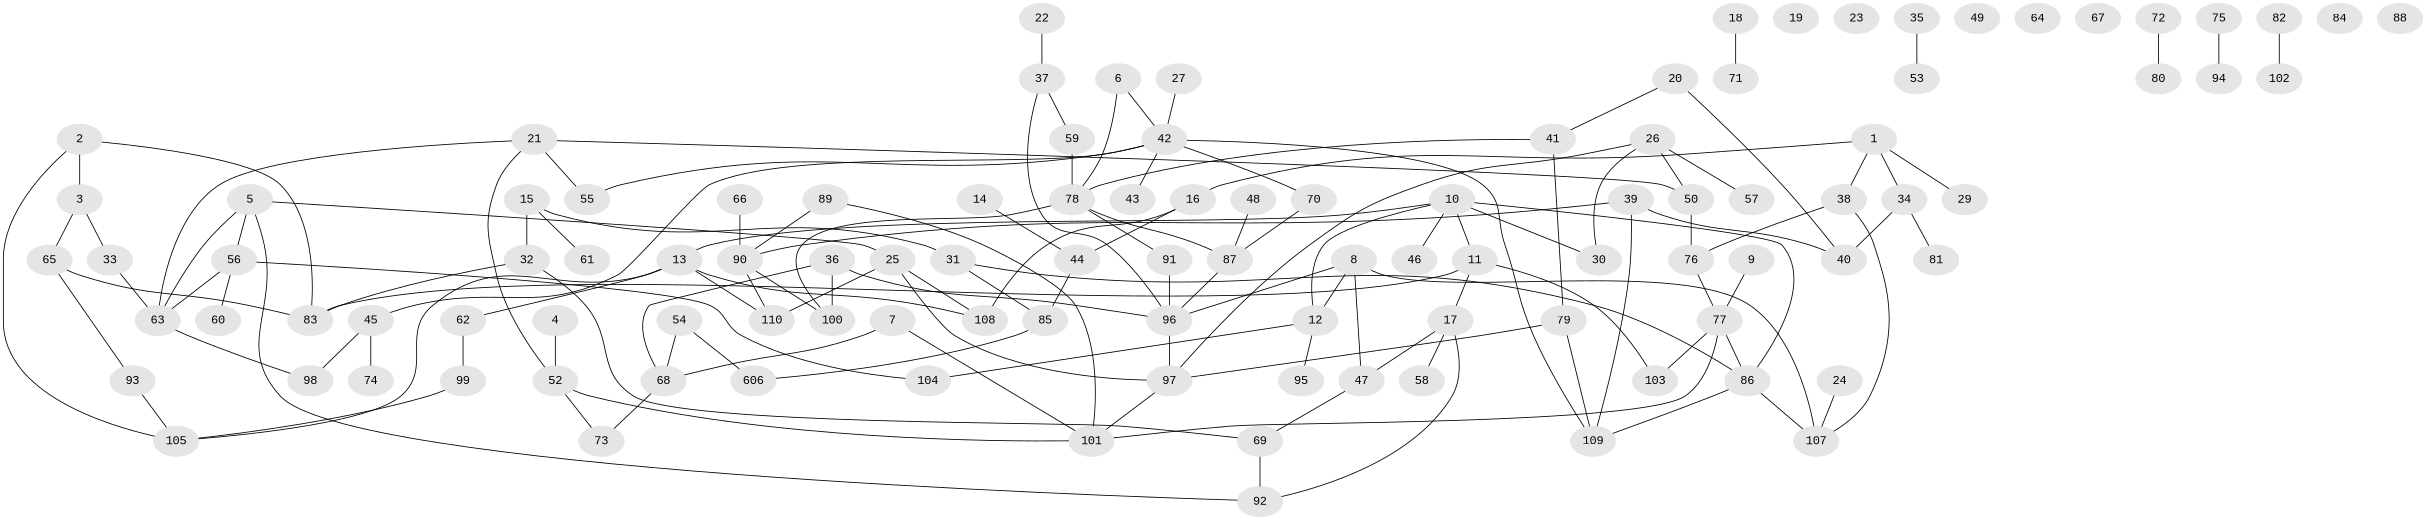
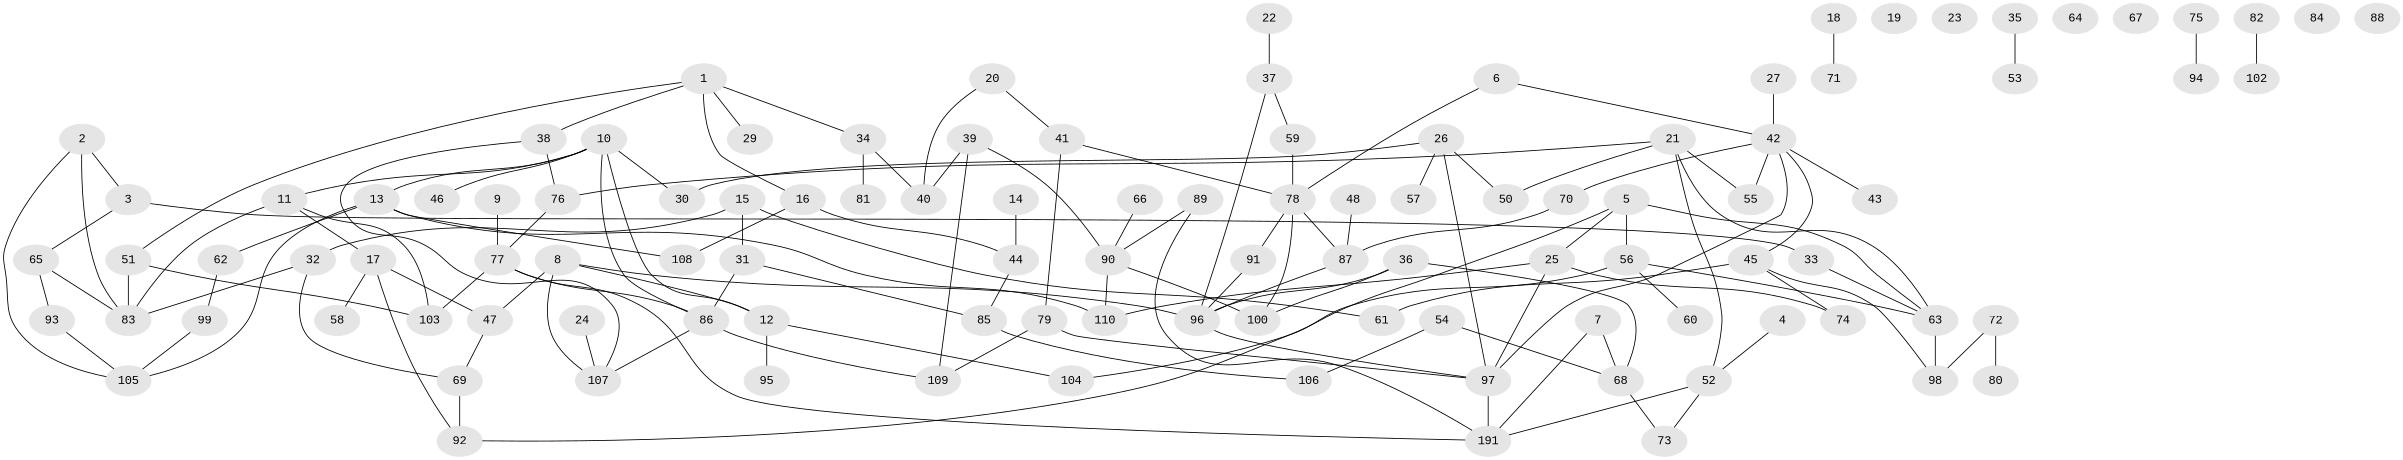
(1977, 18) -> none
(1479, 183) -> (1681, 264)
(1691, 233) -> (1302, 161)
none -> (128, 260)
none -> (1580, 282)
(931, 286) -> (1699, 288)
none -> (1966, 351)
(753, 381) -> (1309, 381)
(1091, 441) -> (1488, 441)
